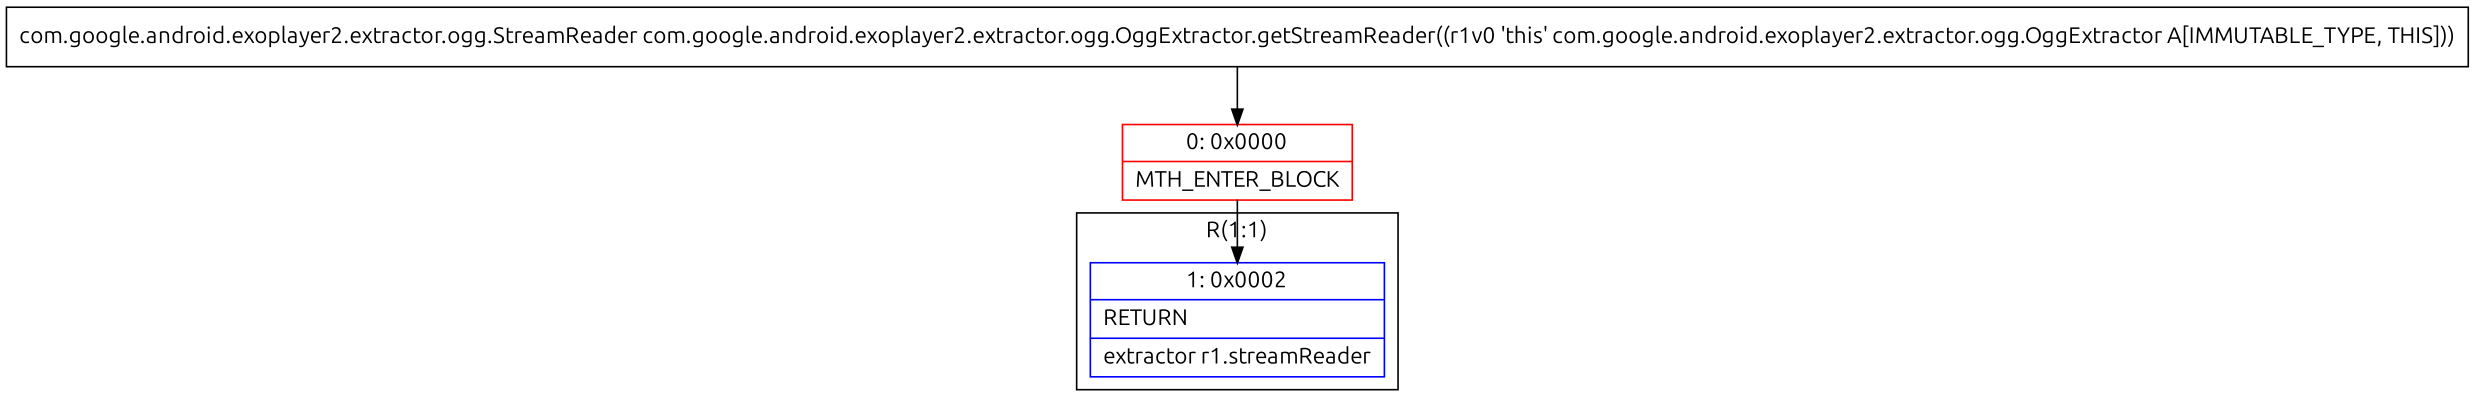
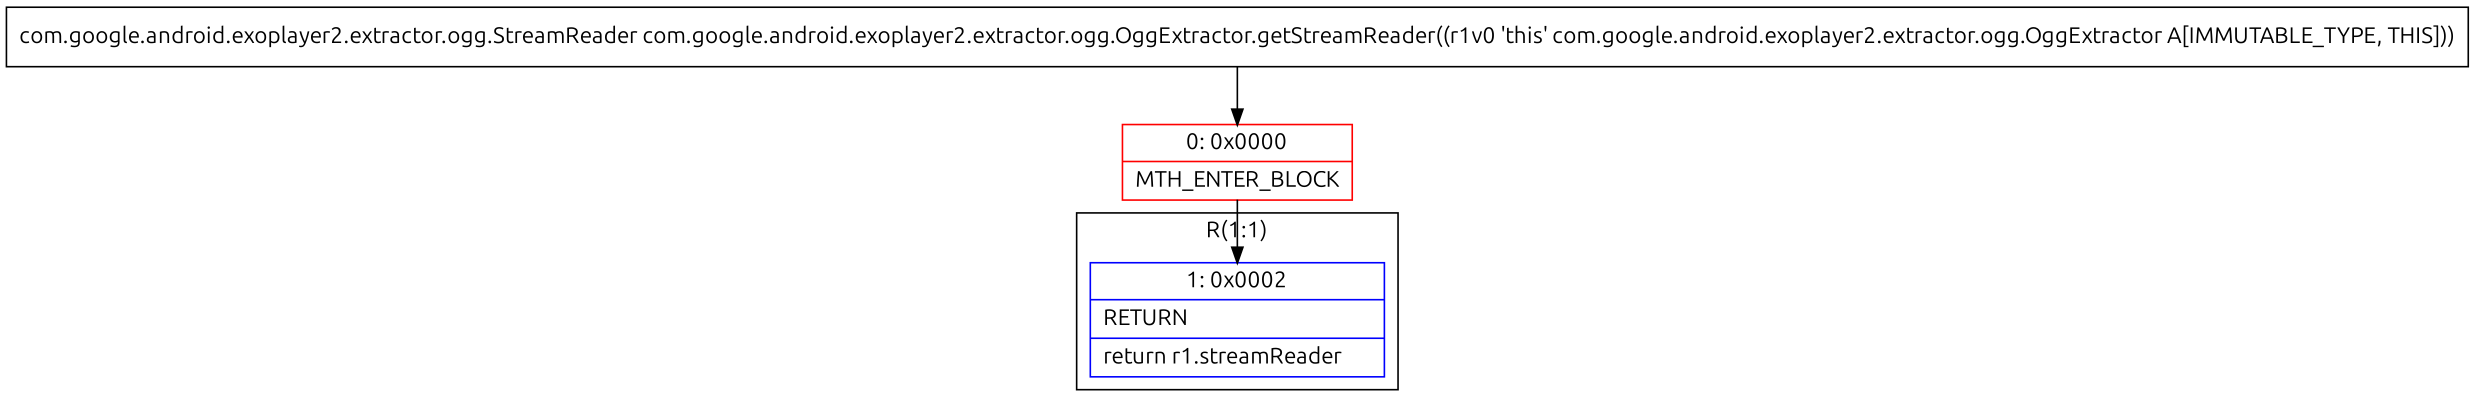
(1237, 357) -> (1223, 357)
